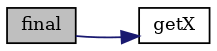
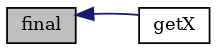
(98, 37) -> (116, 14)
